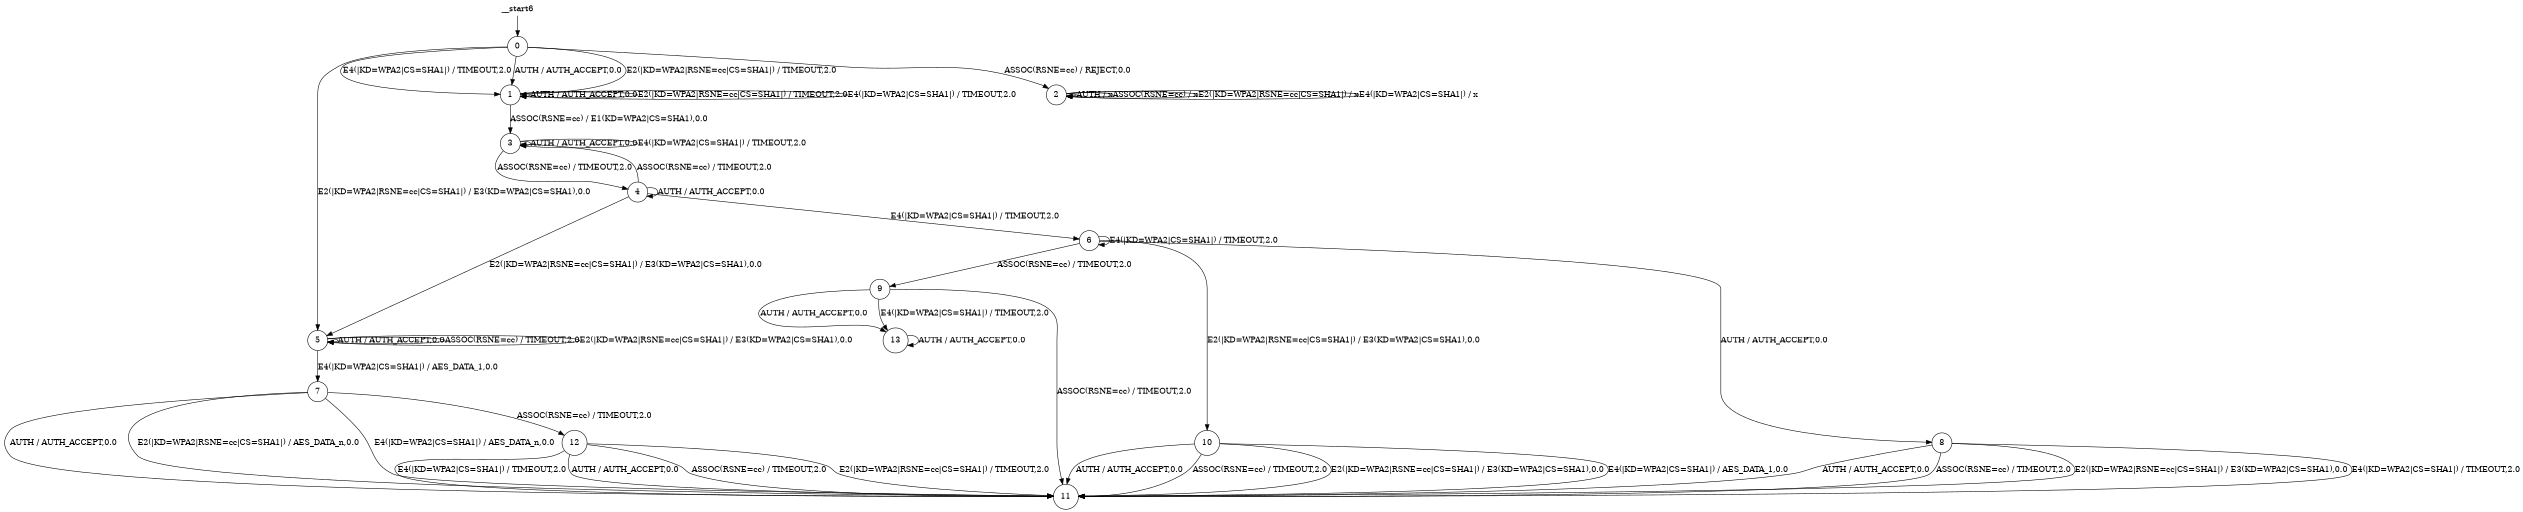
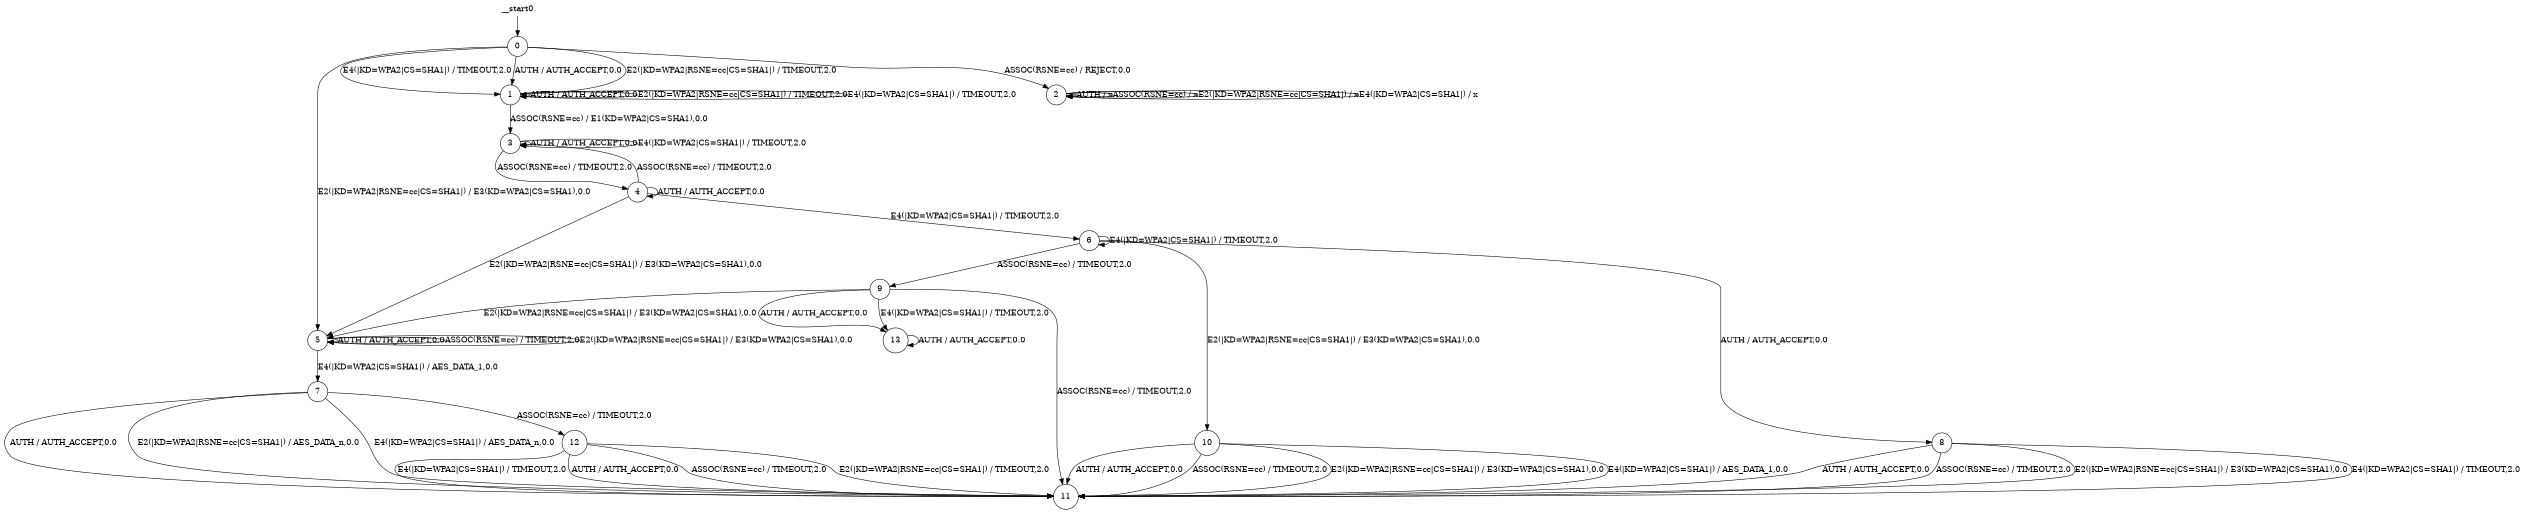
(518, 9) -> (518, 9)
none -> (600, 299)
